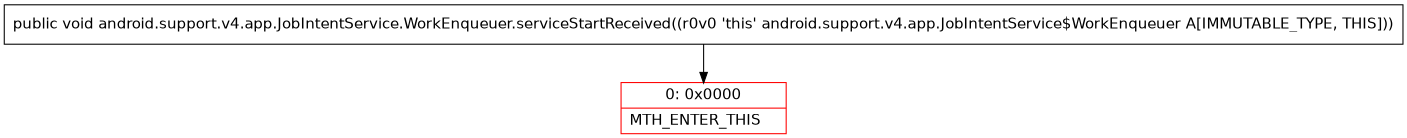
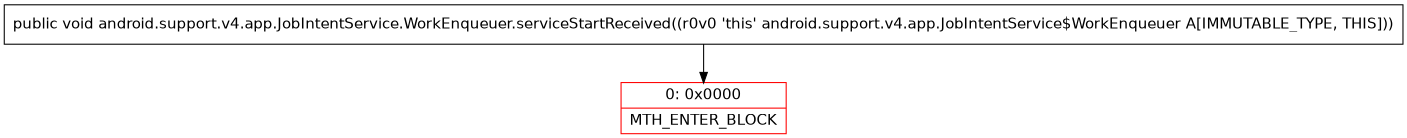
(696, 120) -> (704, 120)
